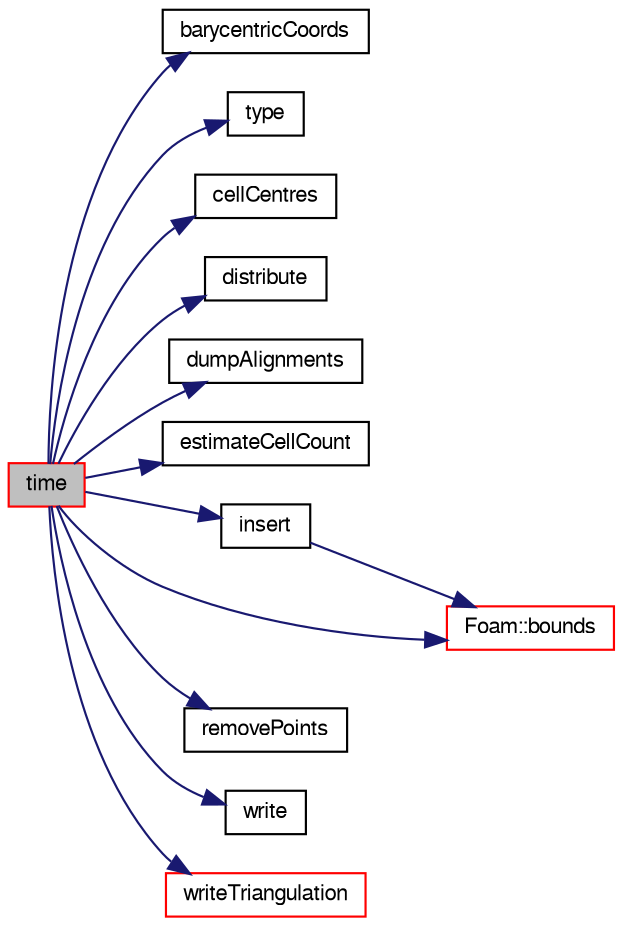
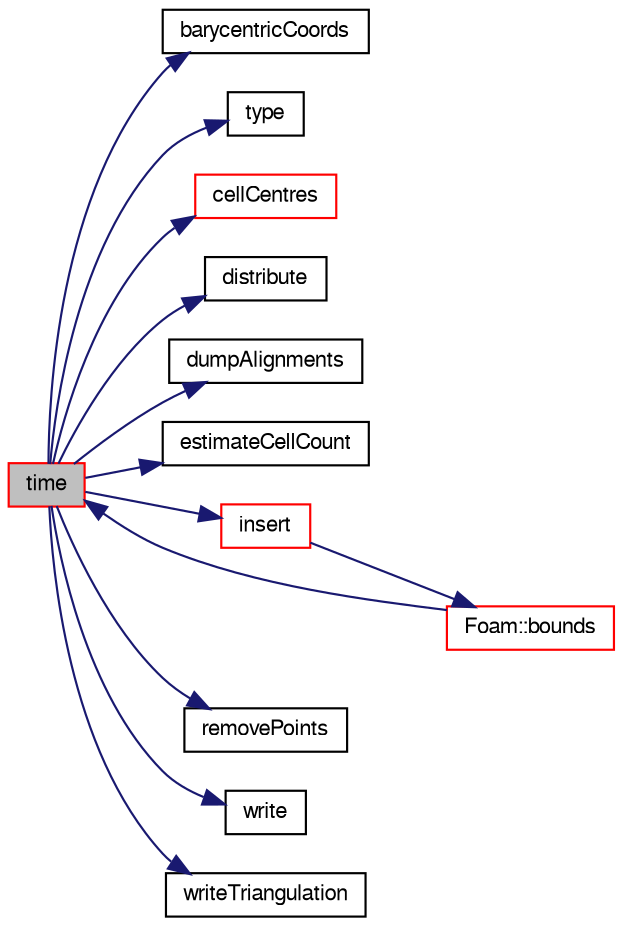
(266, 196) -> (266, 196)
(266, 526) -> (266, 526)
(226, 609) -> (269, 581)
(266, 895) -> (266, 895)
